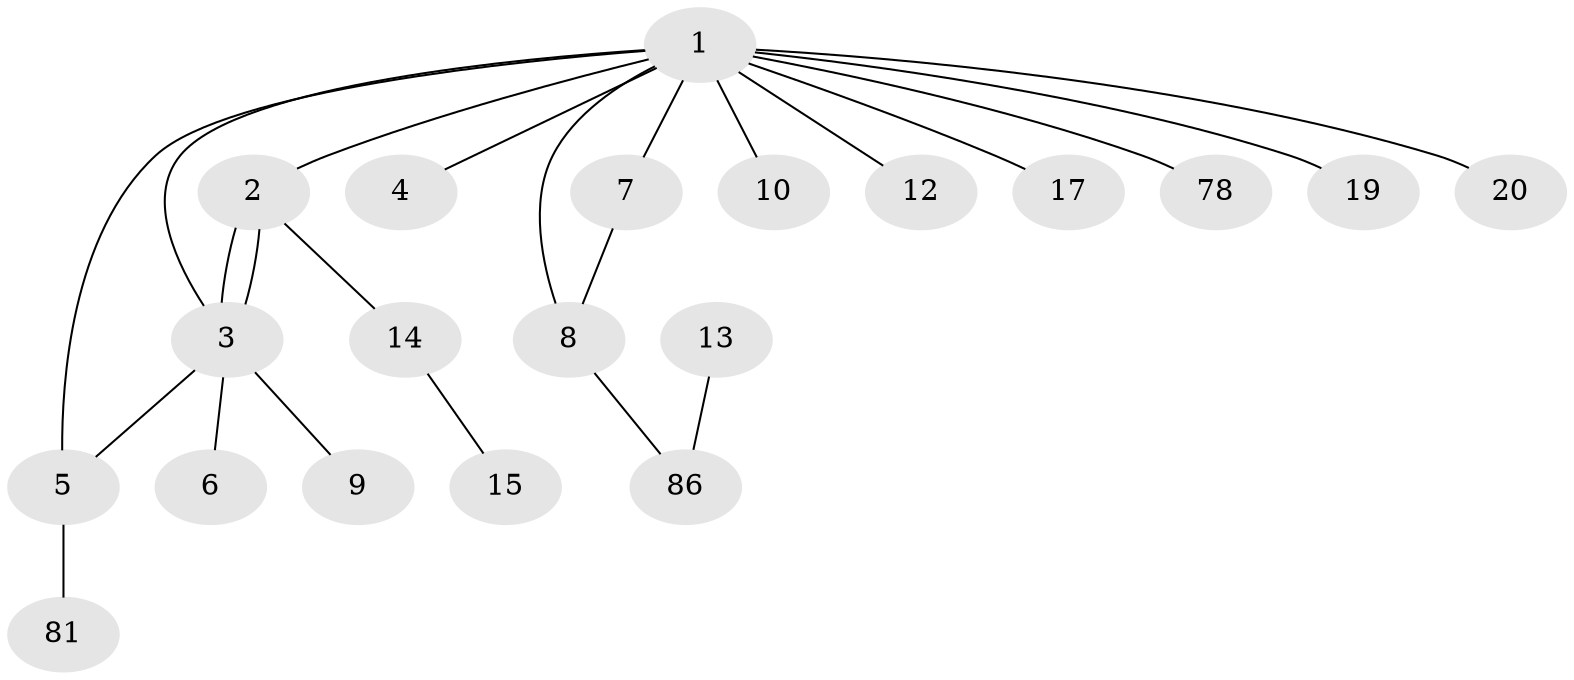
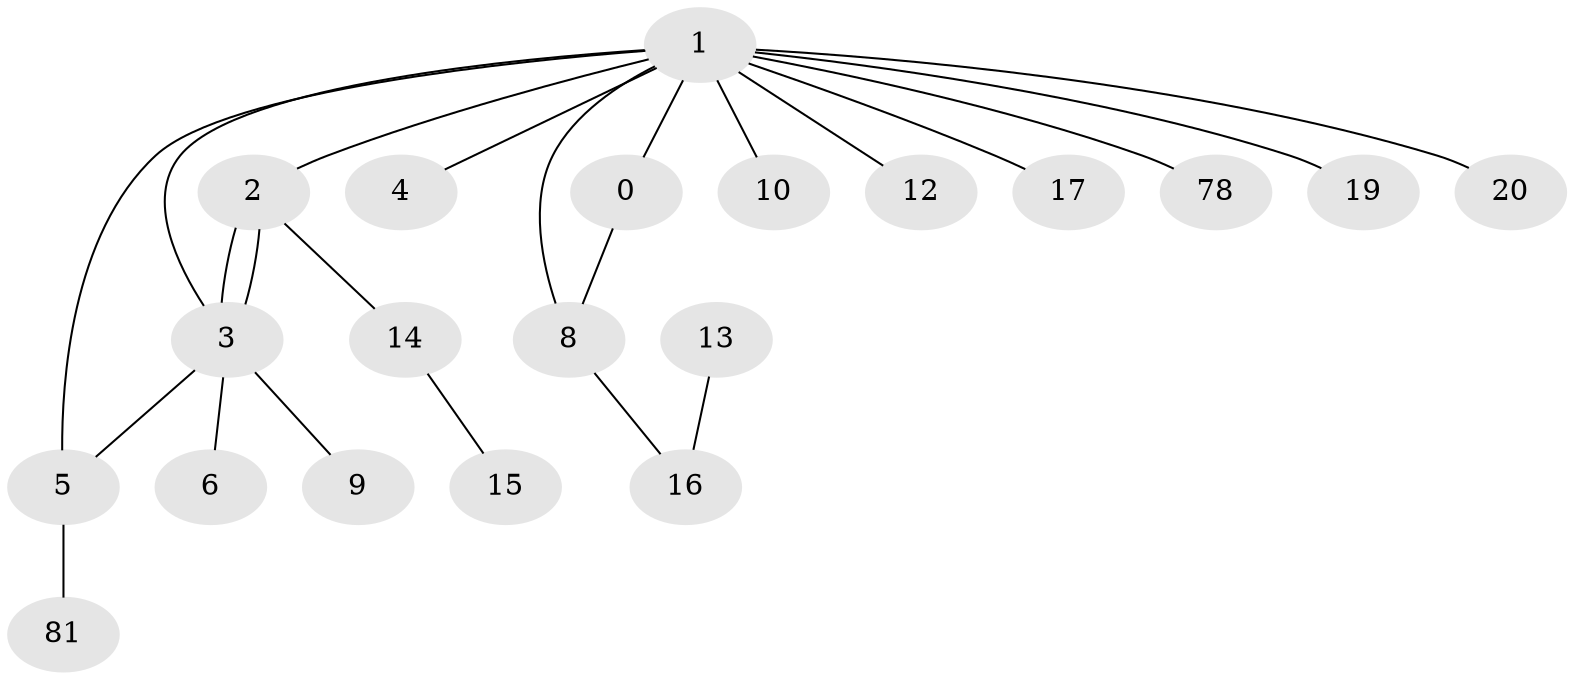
(626, 192) -> (626, 192)
(686, 487) -> (686, 487)
